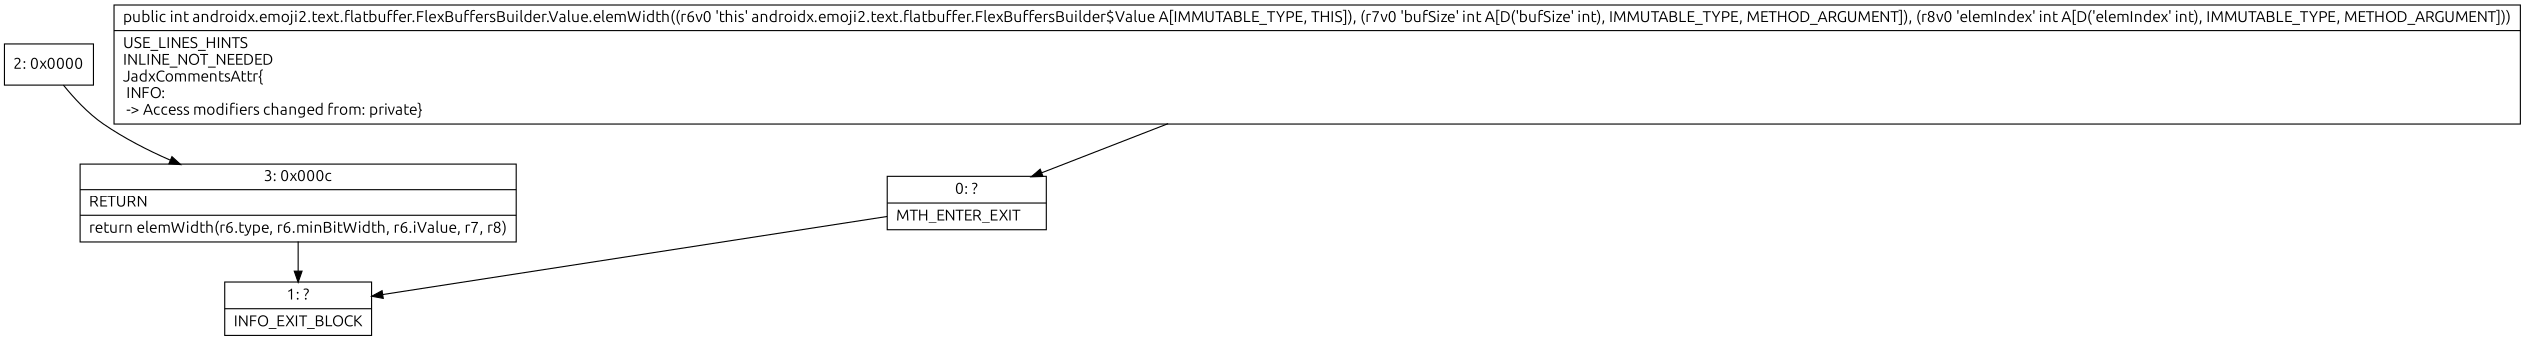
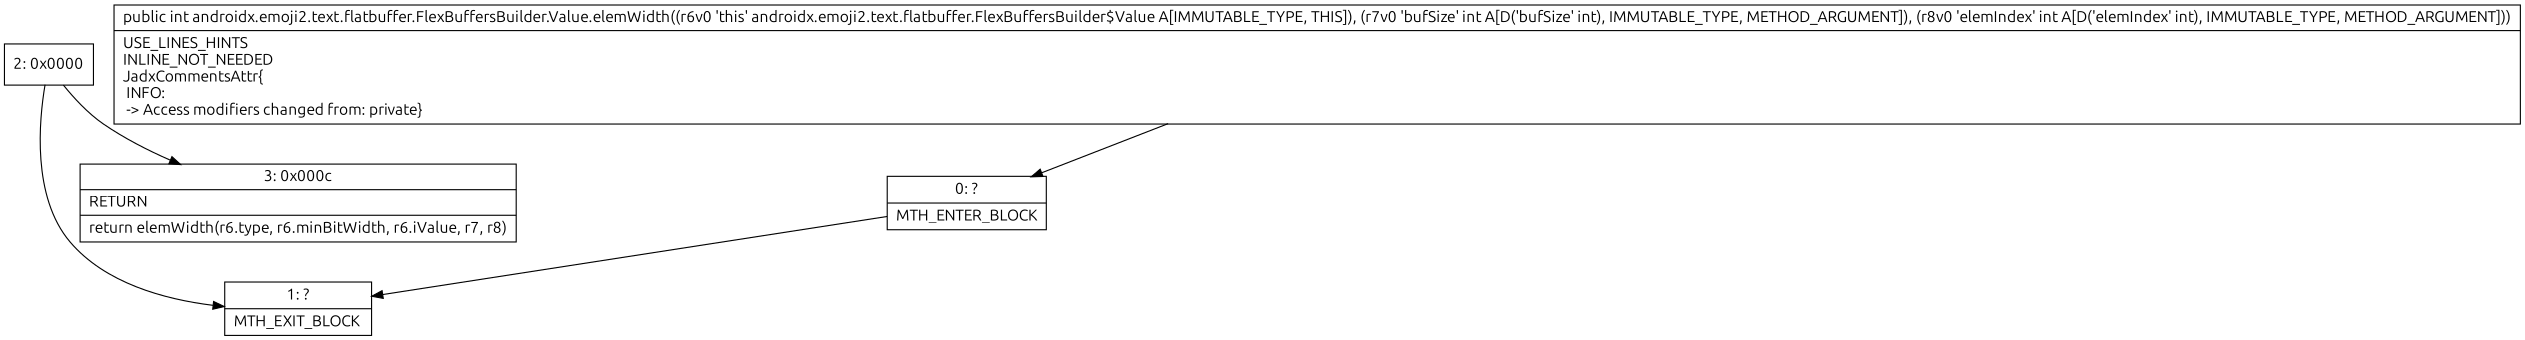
(958, 216) -> (967, 216)
(298, 256) -> (69, 240)
(298, 322) -> (297, 322)
